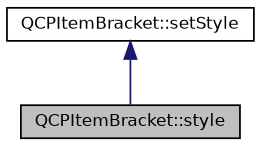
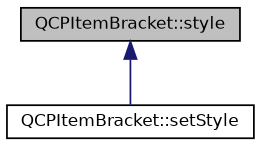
(130, 82) -> (130, 82)
